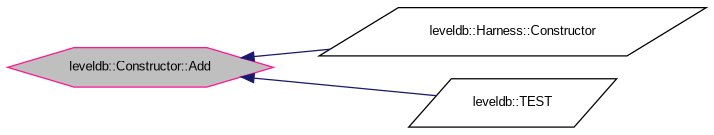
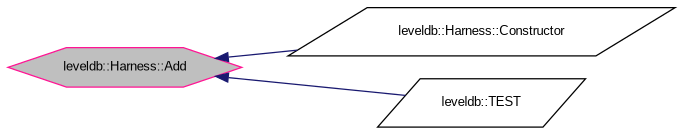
(140, 67) -> (125, 67)
